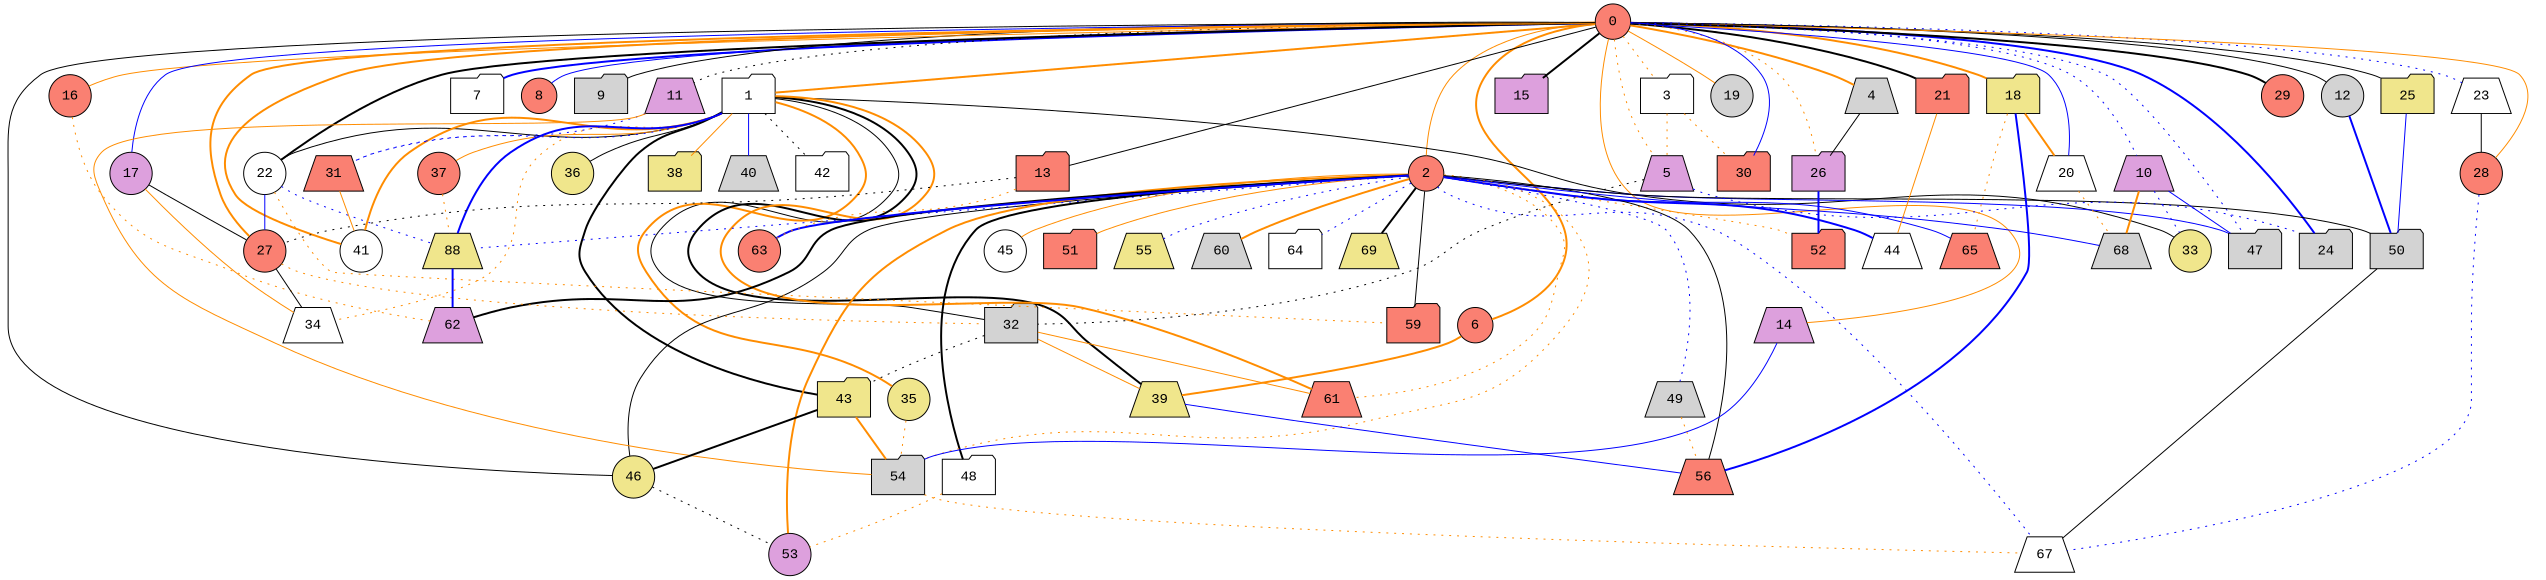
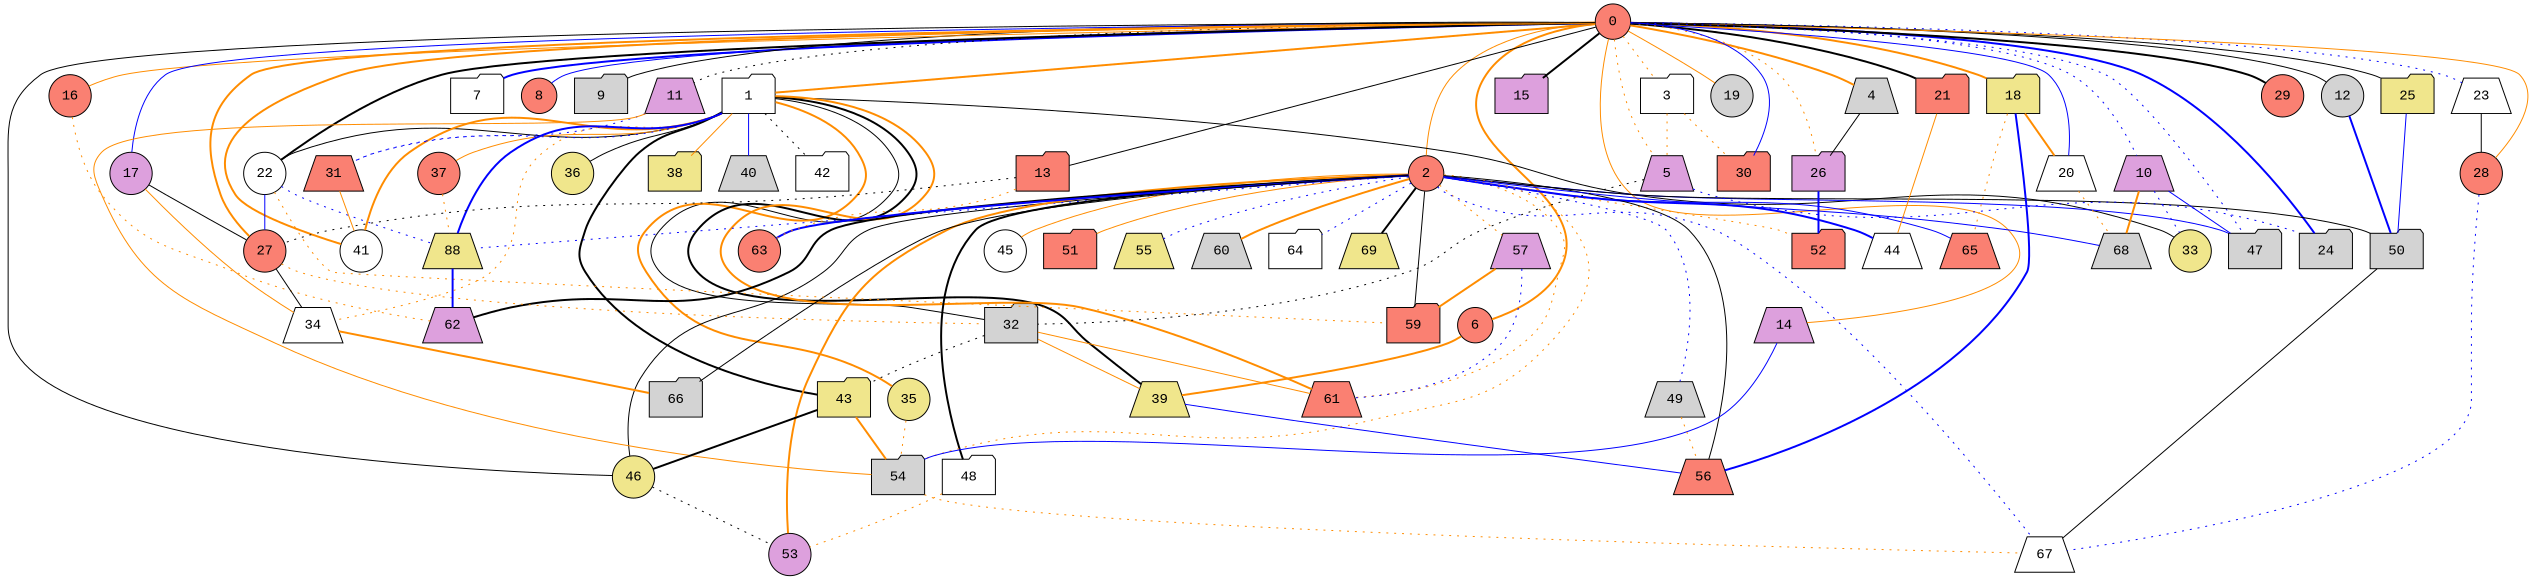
none -> (1521, 251)
none -> (676, 399)
